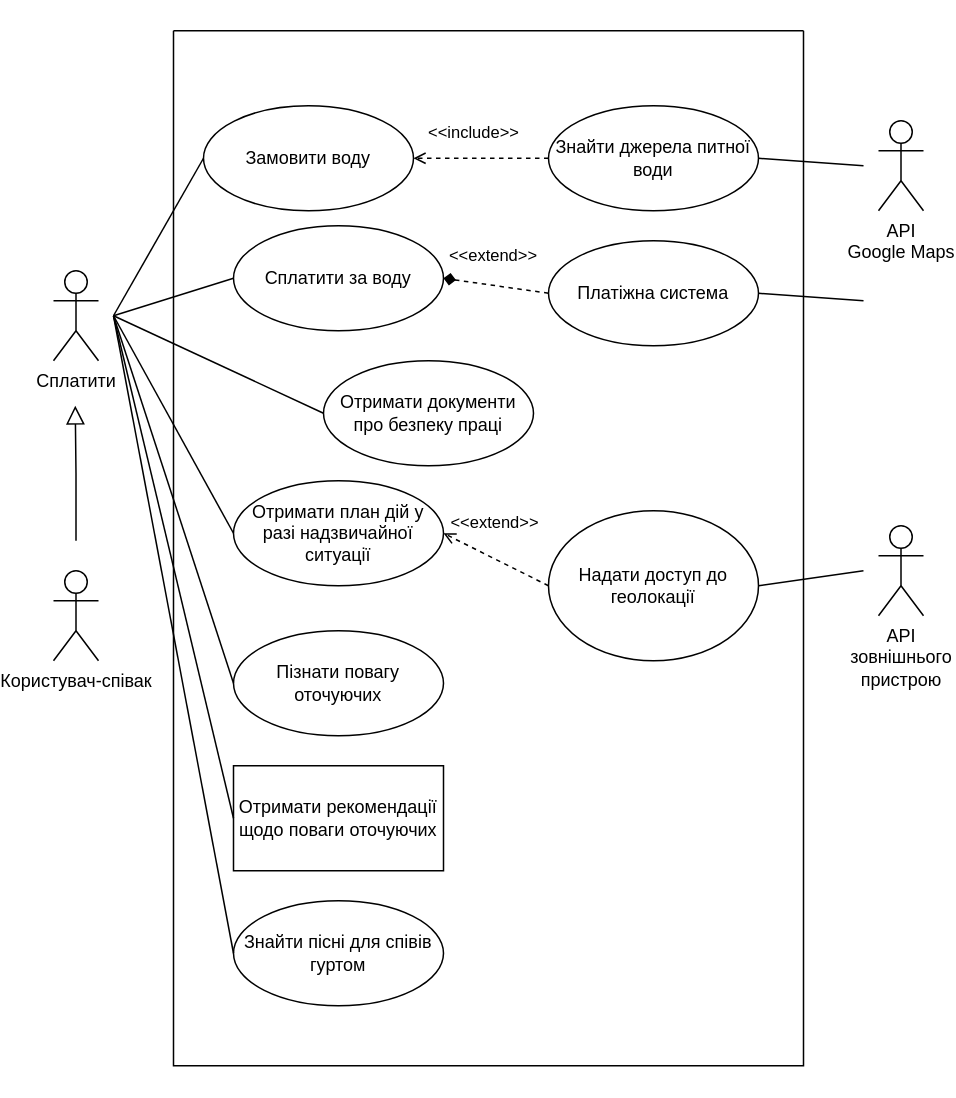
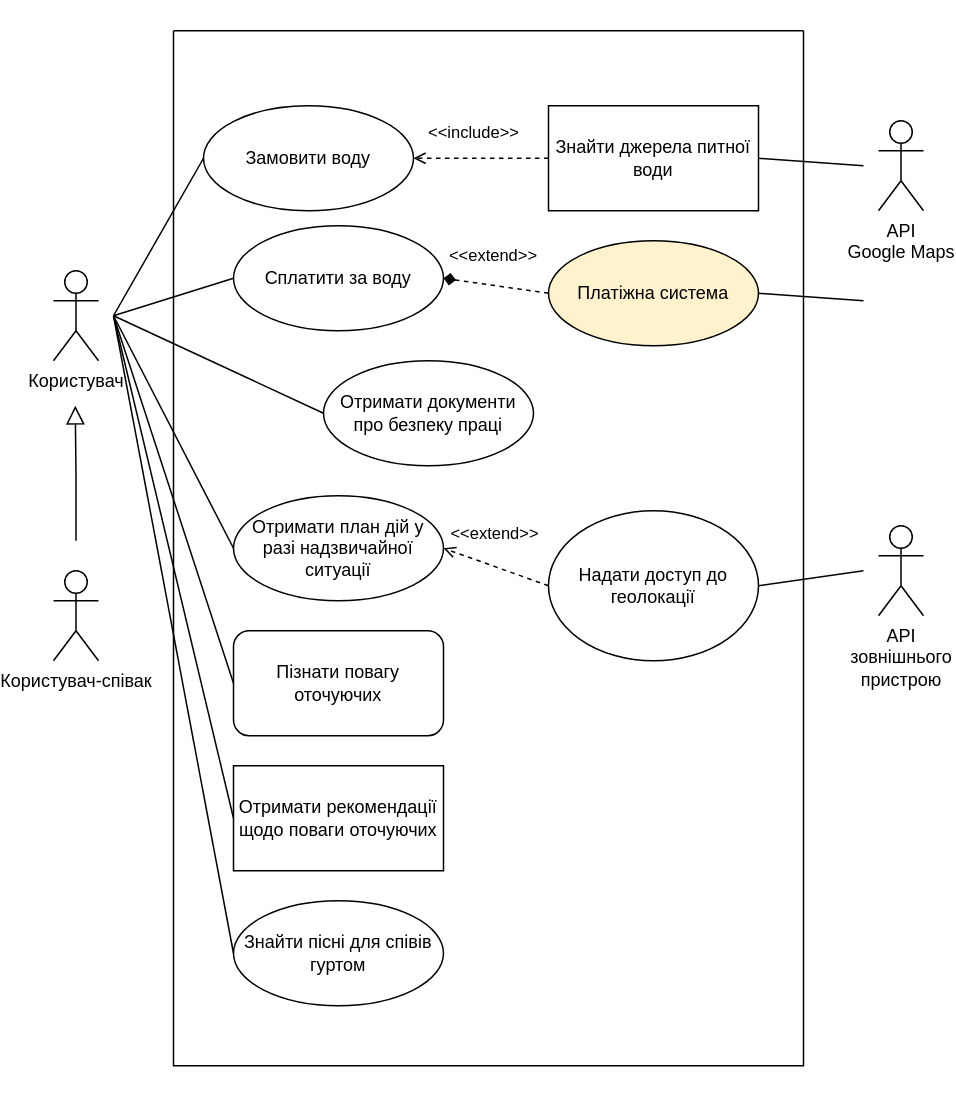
(653, 158) -> (653, 158)
(653, 293) -> (653, 293)
(77, 382) -> (77, 382)
(338, 533) -> (338, 548)
(338, 683) -> (338, 683)
